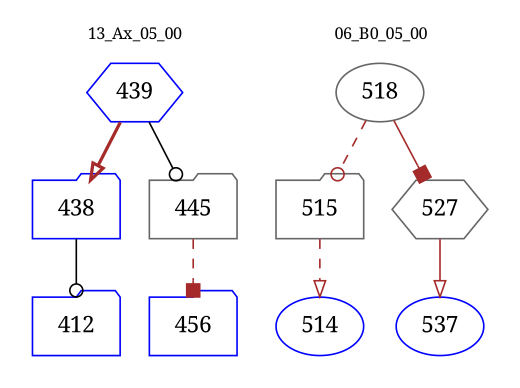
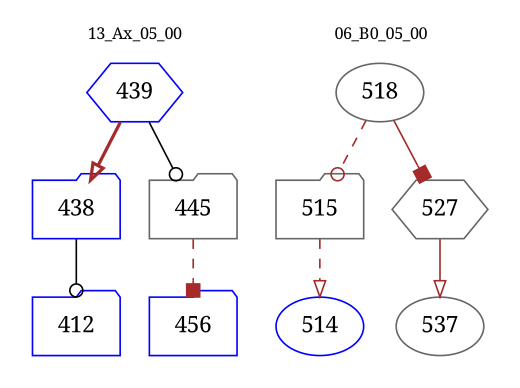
(440, 326) -> (440, 326)
